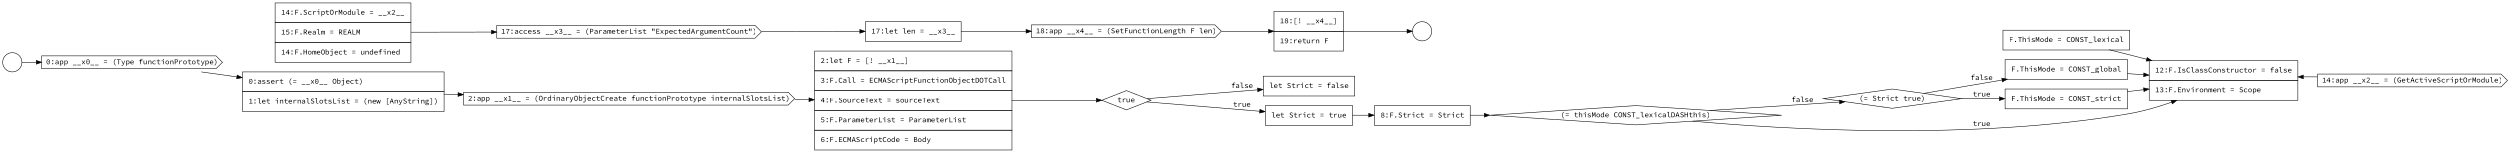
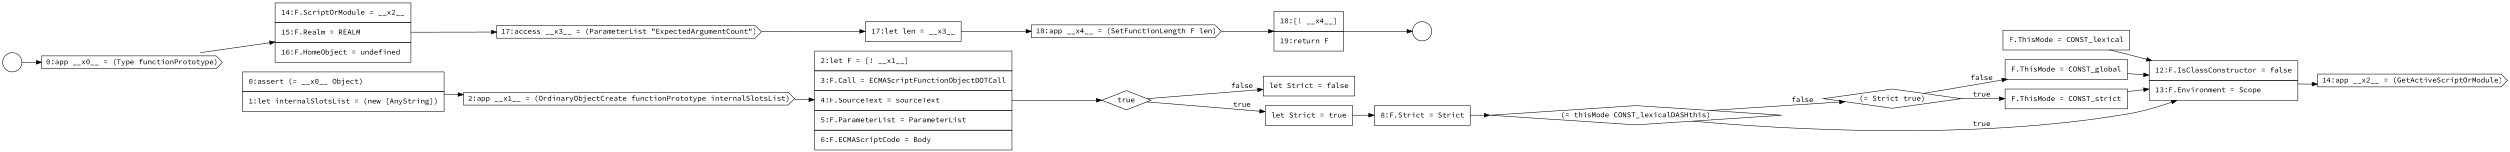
(341, 52) -> (341, 52)
(219, 74) -> (235, 48)
(2310, 77) -> (2305, 84)
